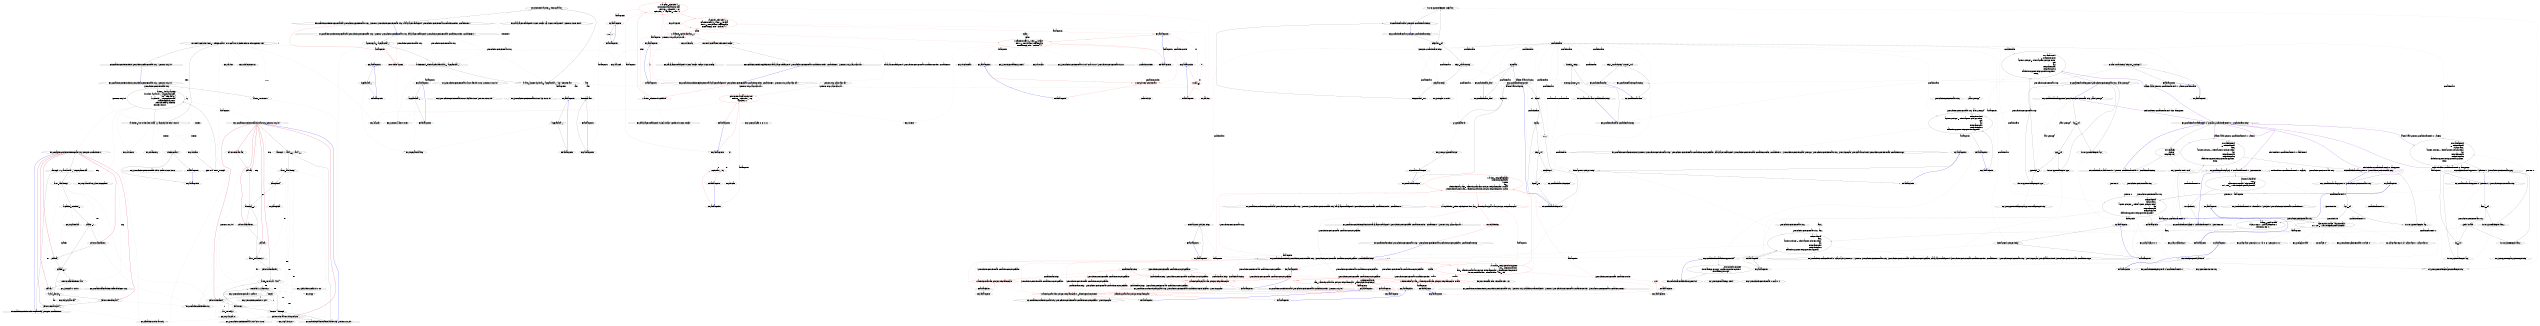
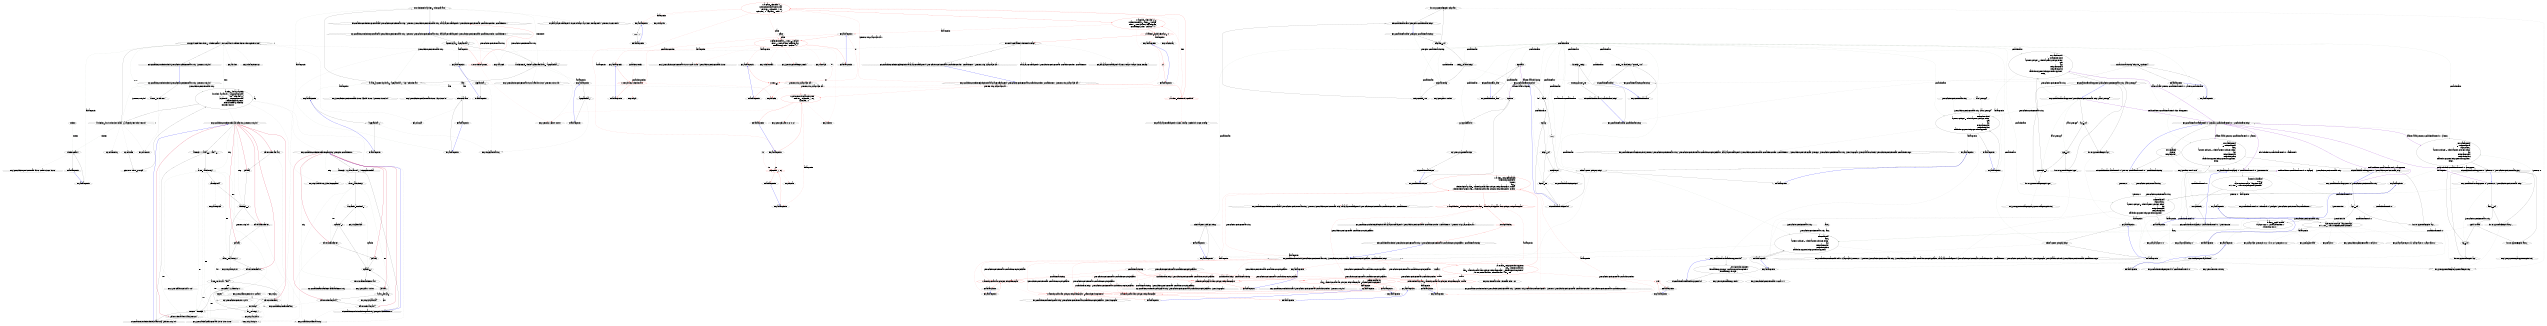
(1146, 99) -> (632, 99)
none -> (230, 269)
